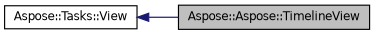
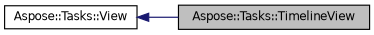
(274, 17) -> (274, 17)
